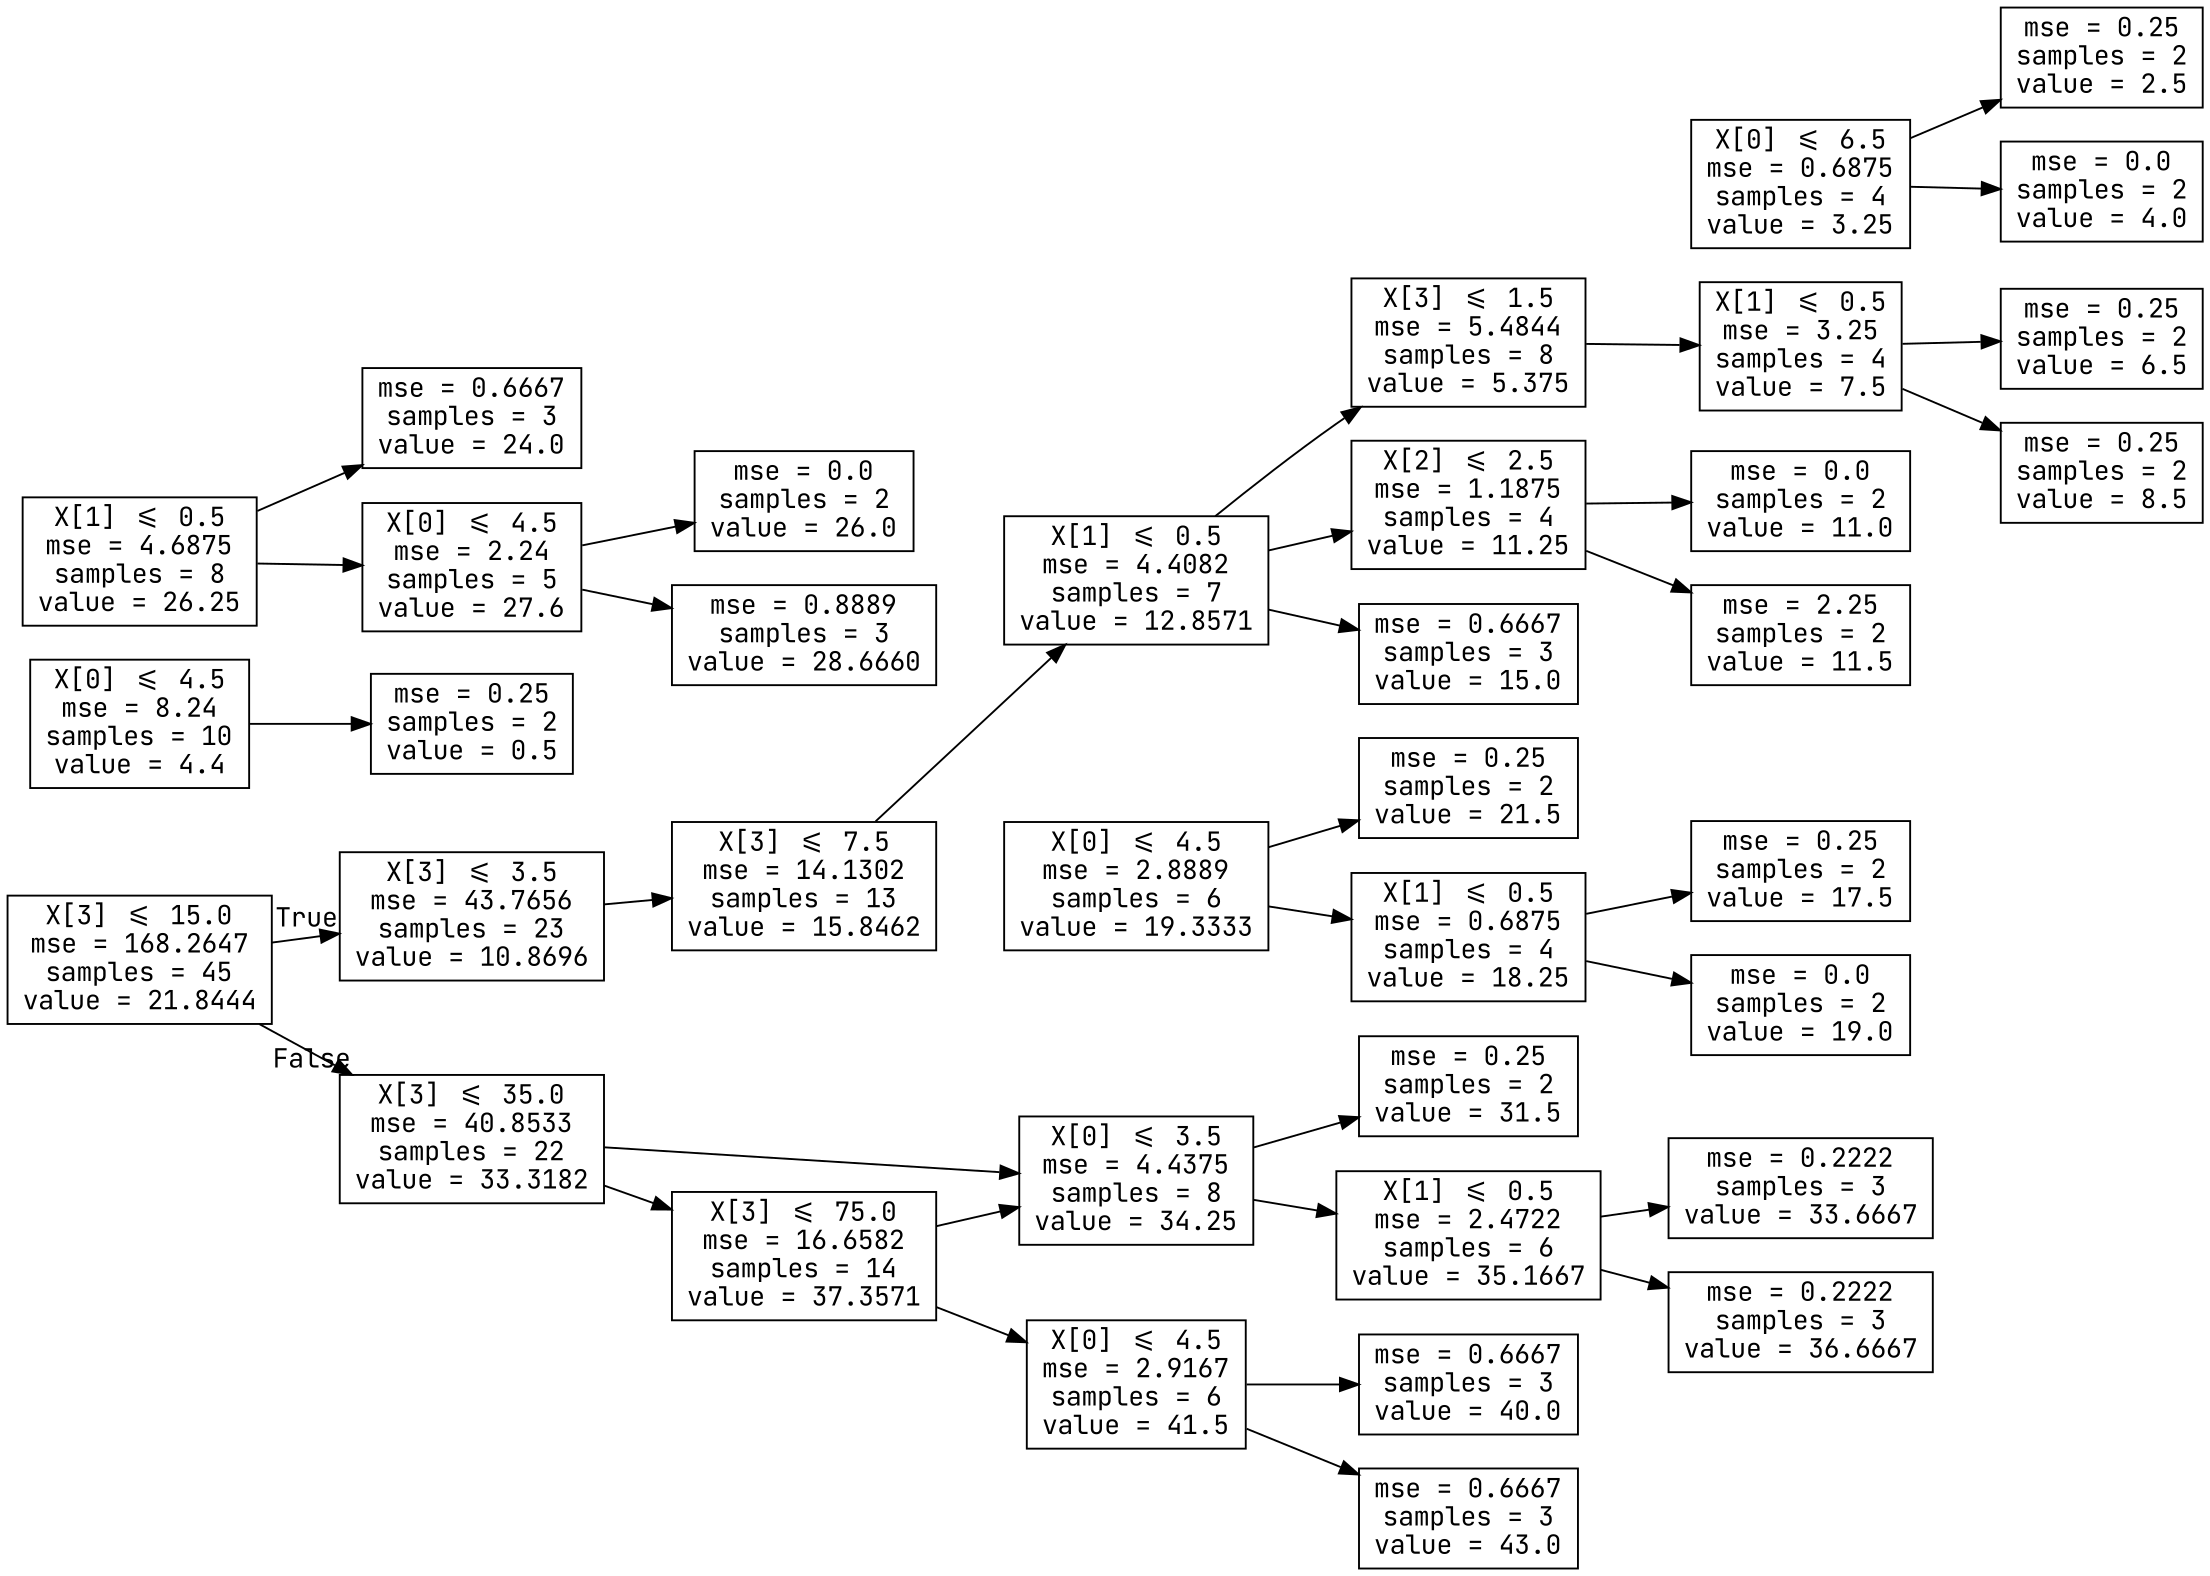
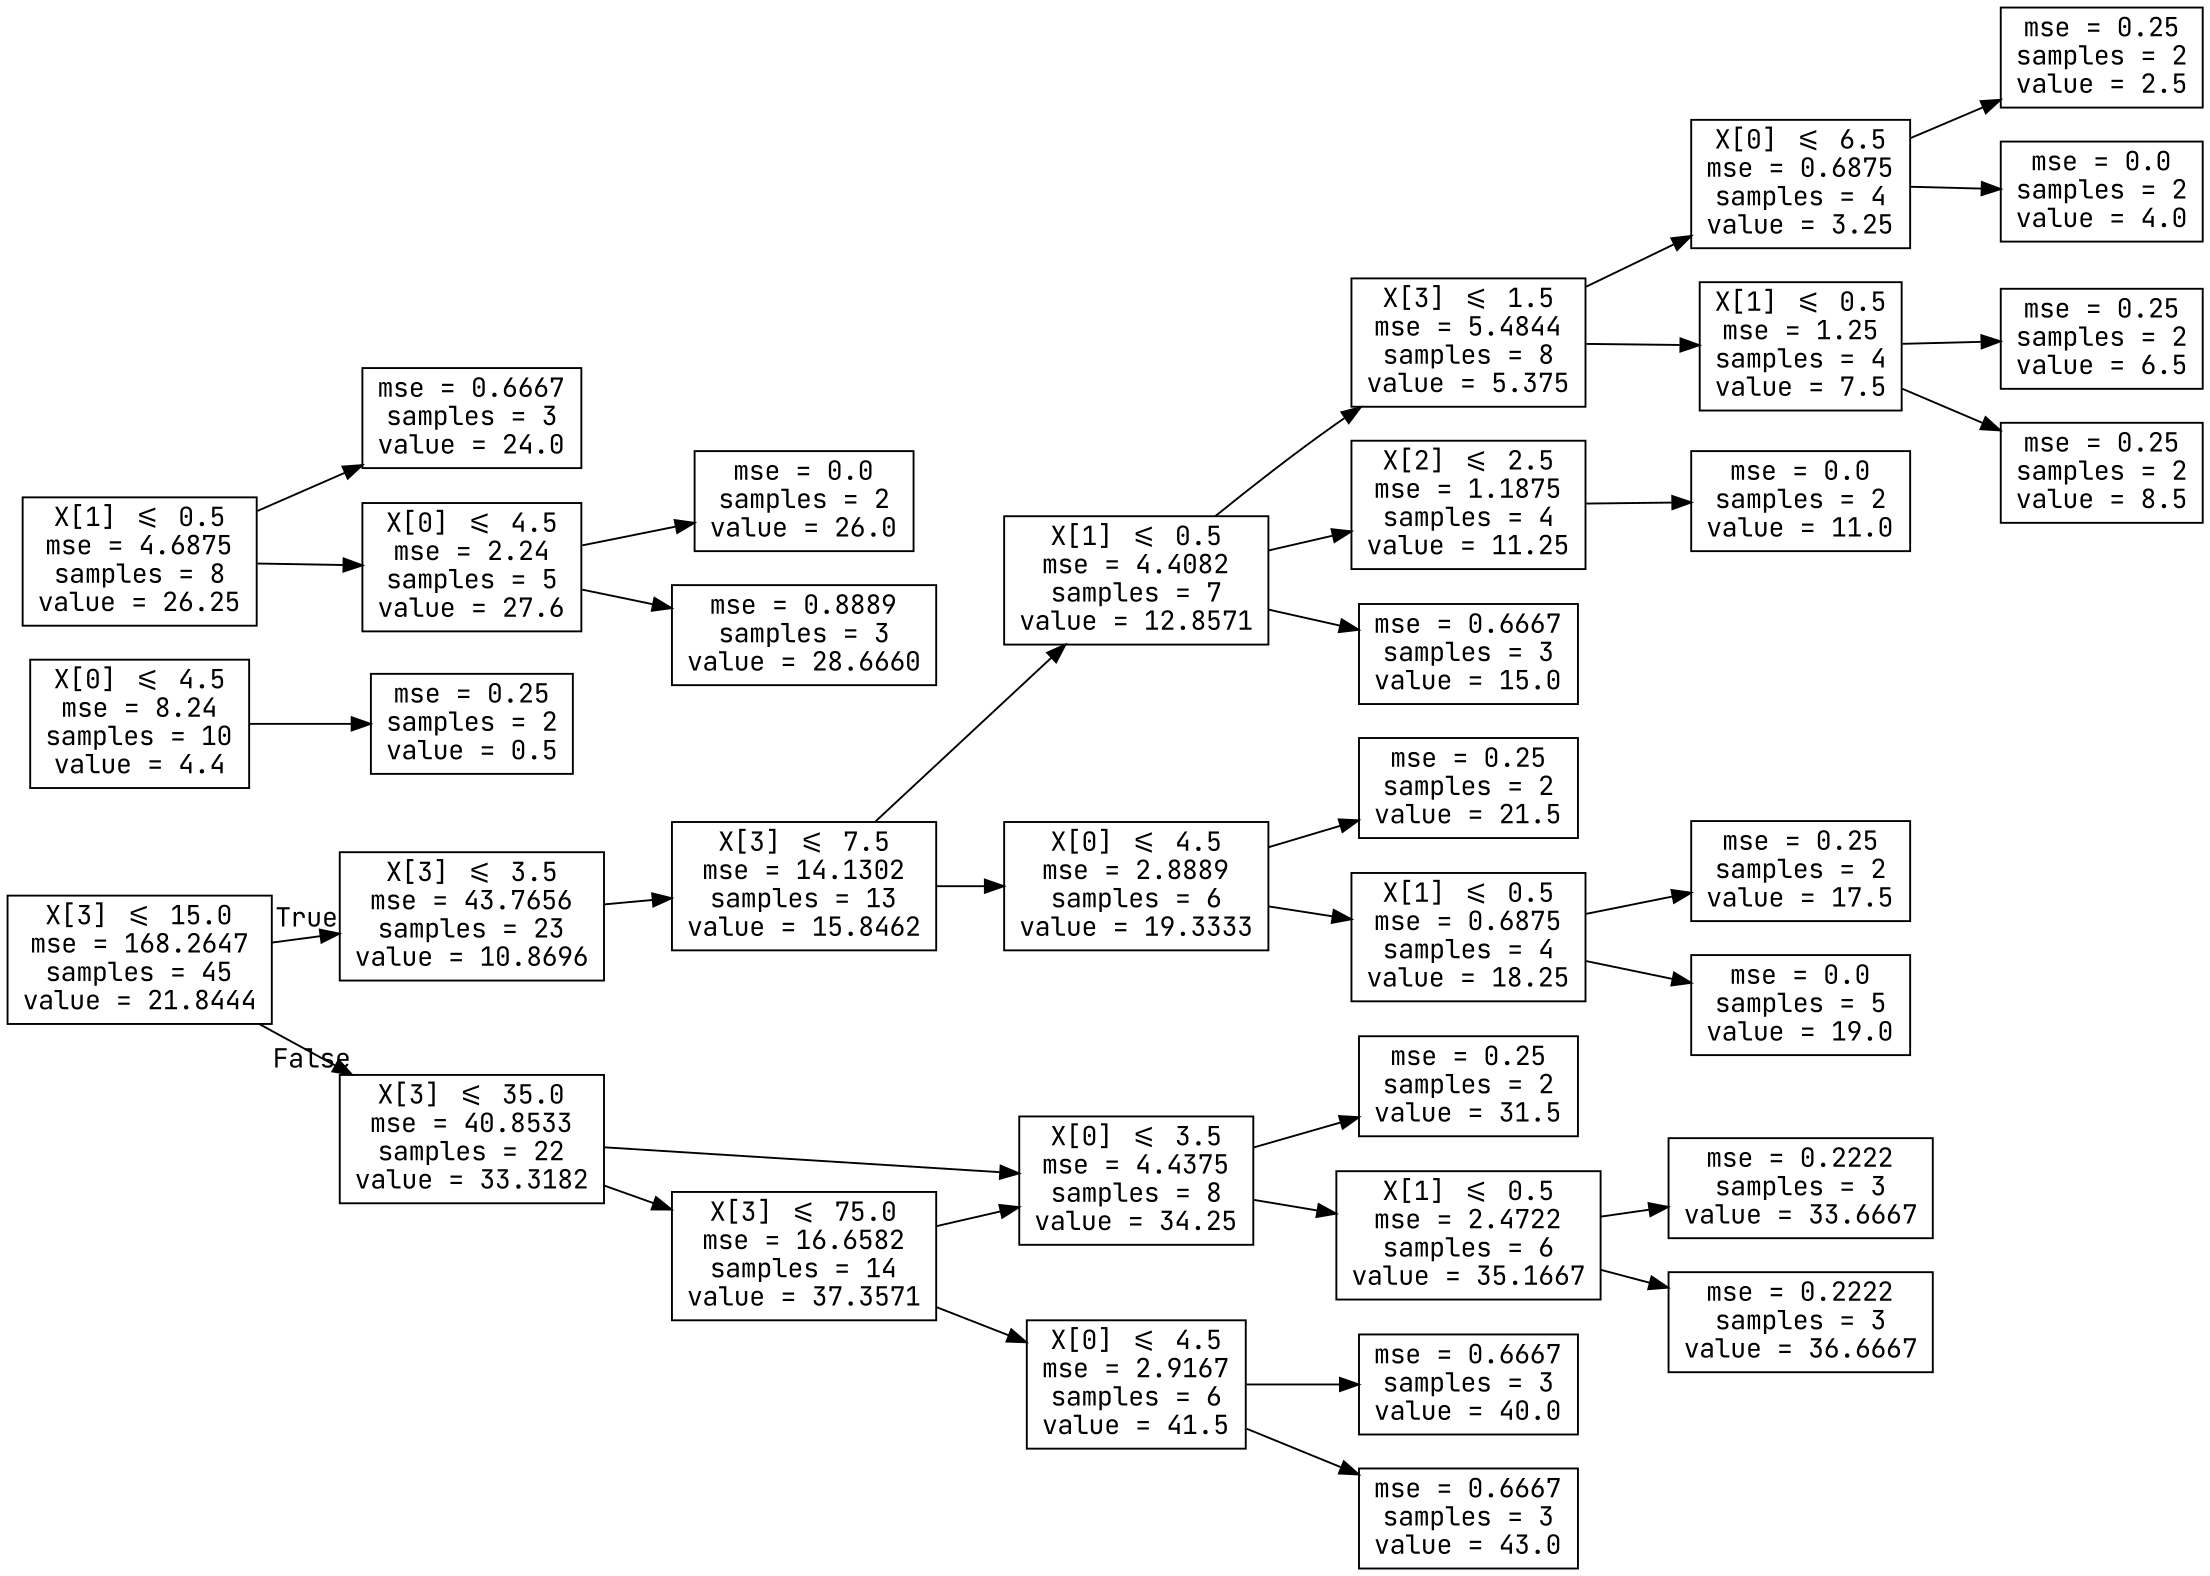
none -> (1630, 266)
(1801, 346) -> (1801, 346)
(1801, 635) -> none
none -> (961, 886)
(1801, 1005) -> (1801, 1005)
